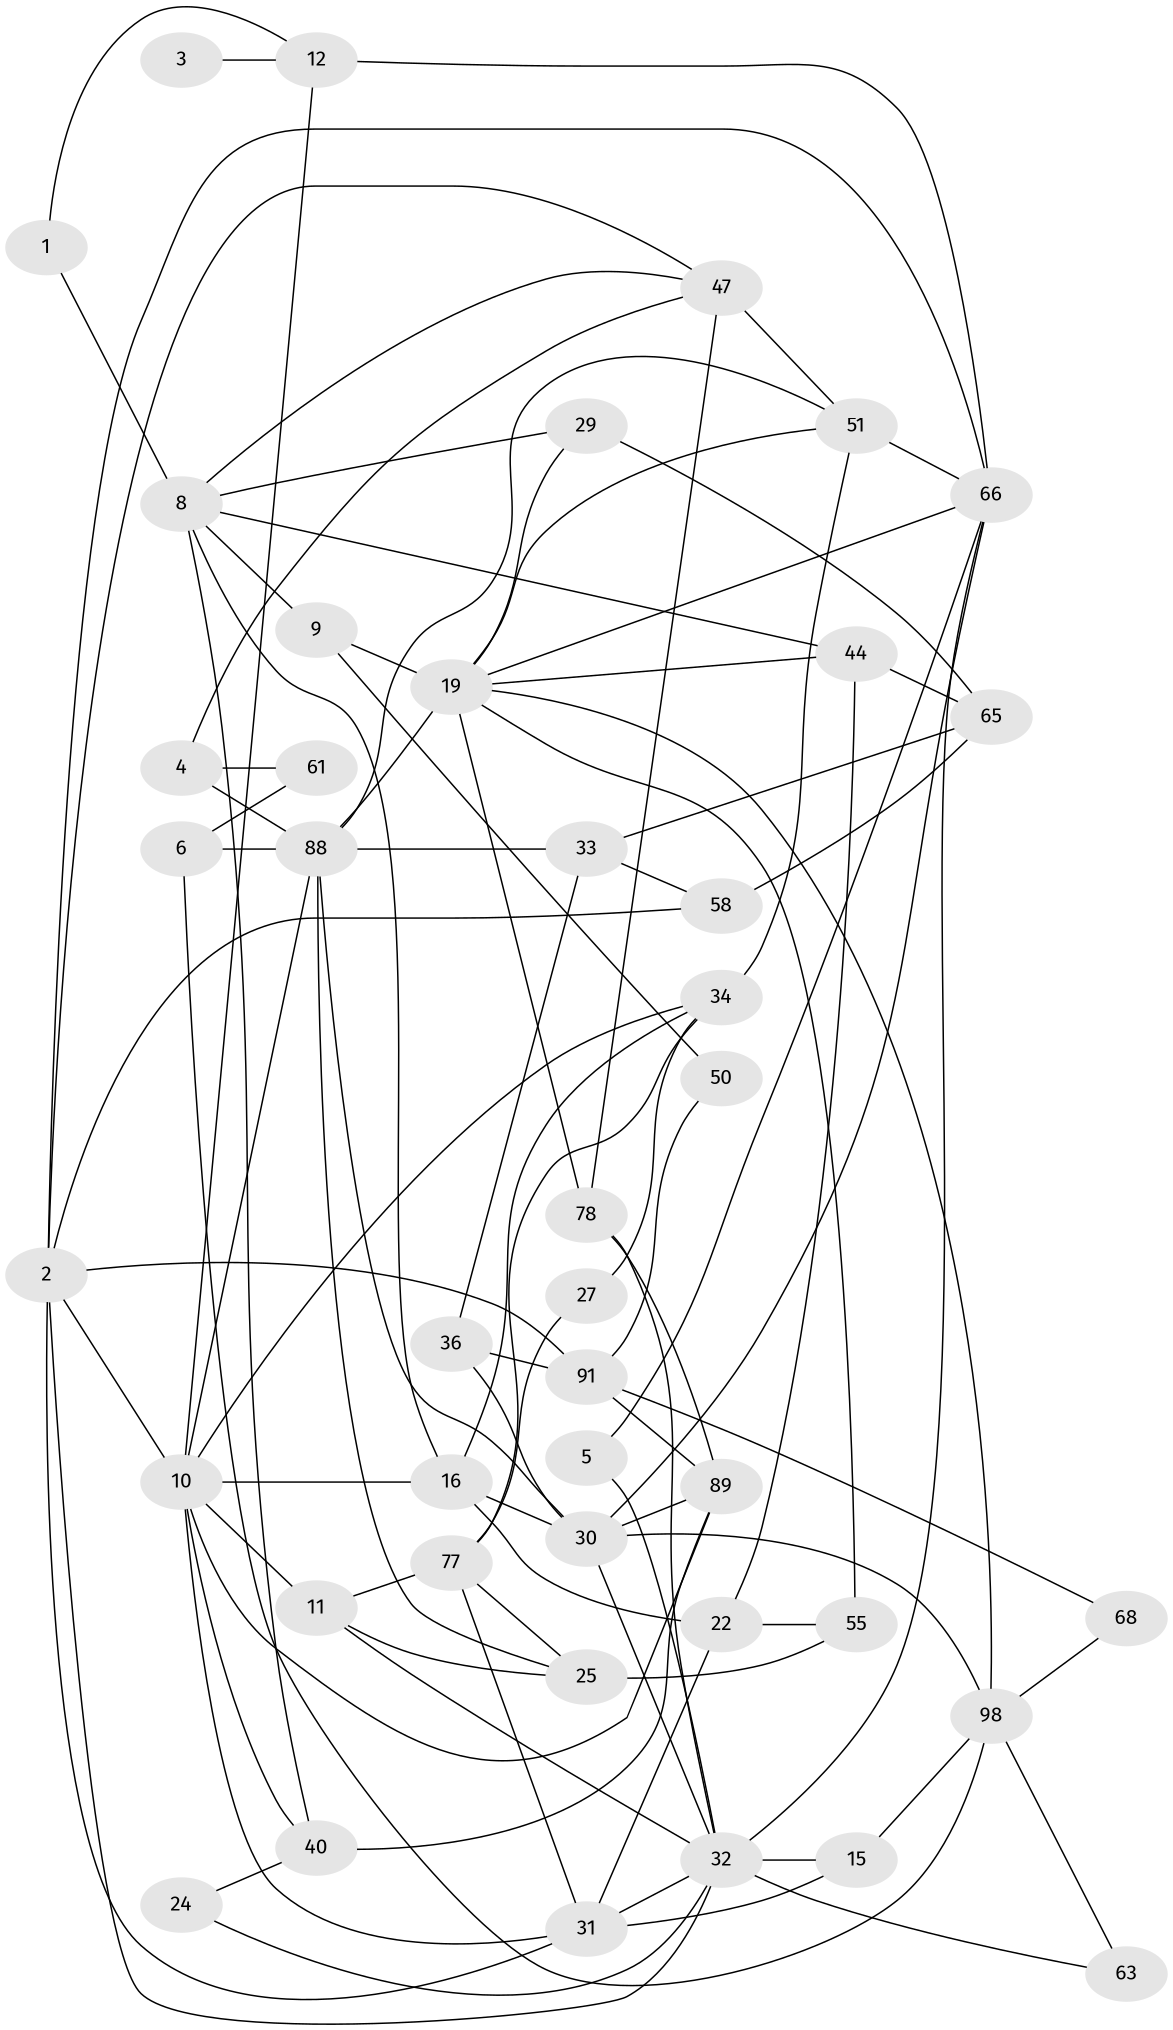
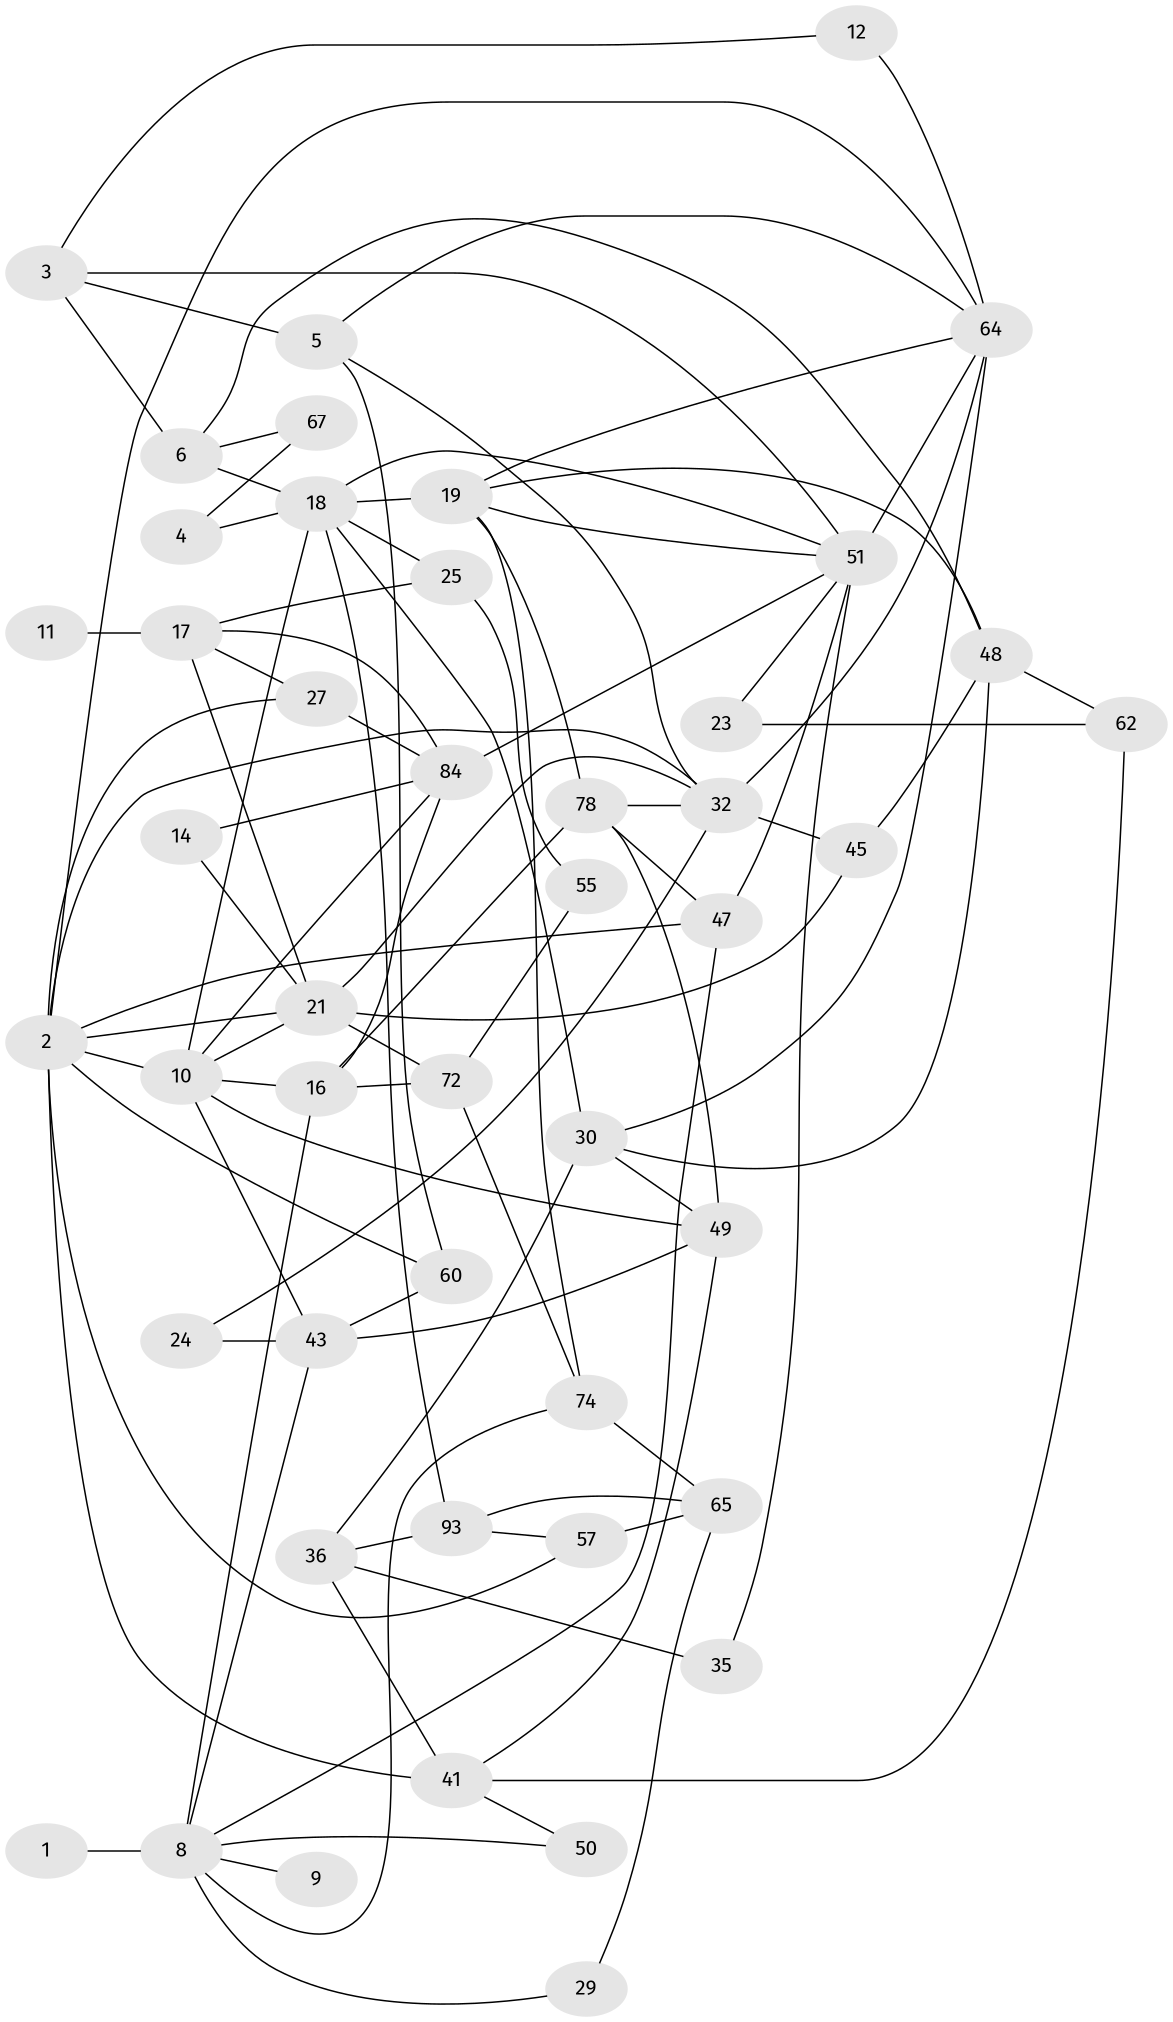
(114, 44) -> none
none -> (510, 280)
none -> (177, 306)
none -> (114, 364)
(374, 475) -> none
(992, 495) -> (992, 330)
(521, 545) -> none
(856, 654) -> (586, 1402)
(384, 659) -> none
none -> (722, 724)
(252, 737) -> none
(316, 768) -> (316, 423)
none -> (99, 805)
none -> (182, 837)
(316, 849) -> (316, 504)
(586, 849) -> (452, 1528)
(525, 867) -> (375, 1837)
(722, 906) -> (586, 1540)
(722, 998) -> (452, 772)
(819, 1064) -> none
none -> (452, 1276)
(586, 1377) -> (452, 1780)
(722, 1487) -> (722, 1230)
(519, 1511) -> (440, 959)
(236, 1533) -> none
(452, 1563) -> (182, 633)
(1126, 1619) -> (1126, 724)
(722, 1625) -> (452, 1082)
(444, 1661) -> none
none -> (722, 1666)
(654, 1700) -> none
(992, 1716) -> (992, 656)
(497, 1729) -> none
(316, 1848) -> (316, 1341)
(856, 1860) -> (856, 850)
(586, 1929) -> (316, 1008)
(1126, 1974) -> none
